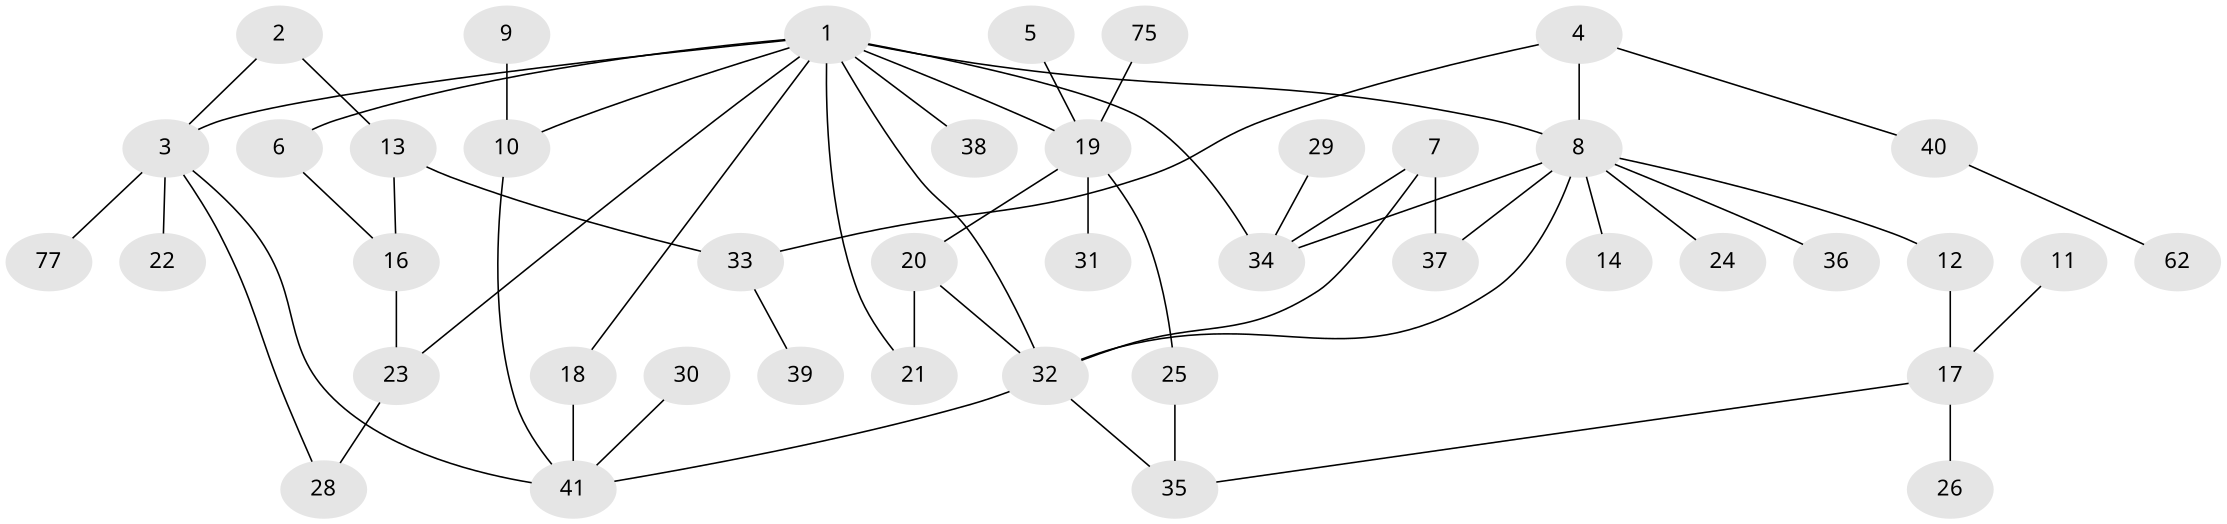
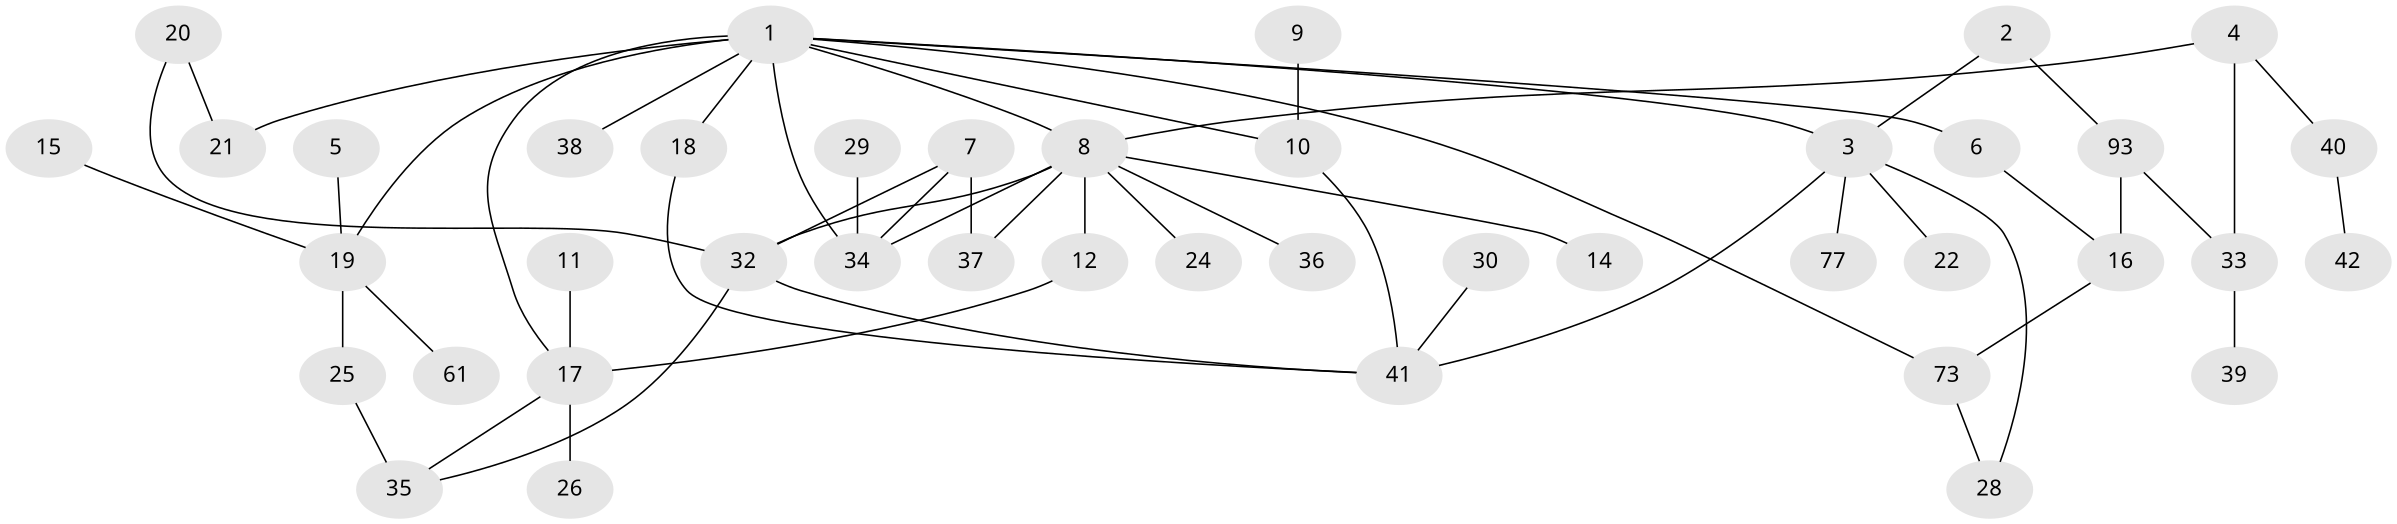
(1145, 35) -> (49, 148)
(393, 148) -> (2121, 148)
(1012, 198) -> none
(942, 203) -> (510, 125)
(1088, 262) -> (456, 376)
(2178, 262) -> (2348, 262)
(396, 376) -> (1947, 376)
